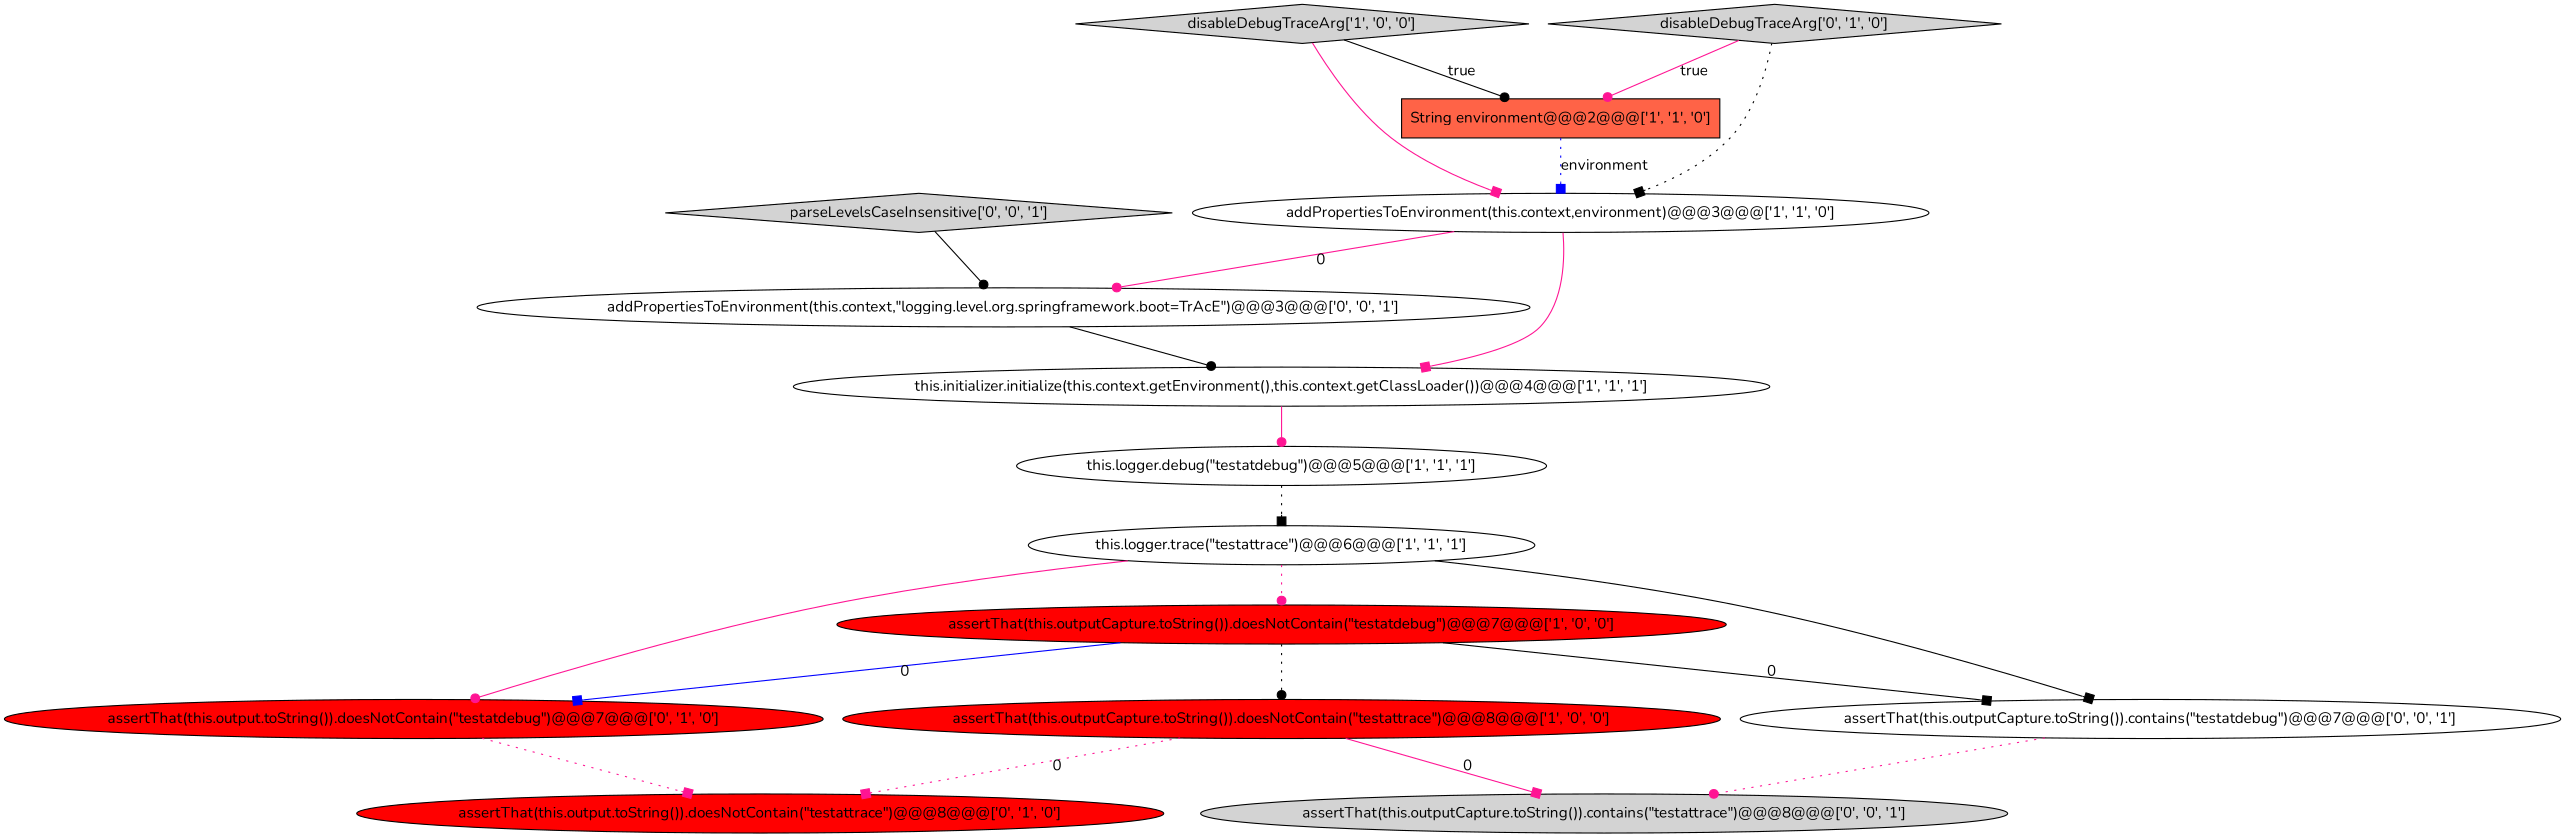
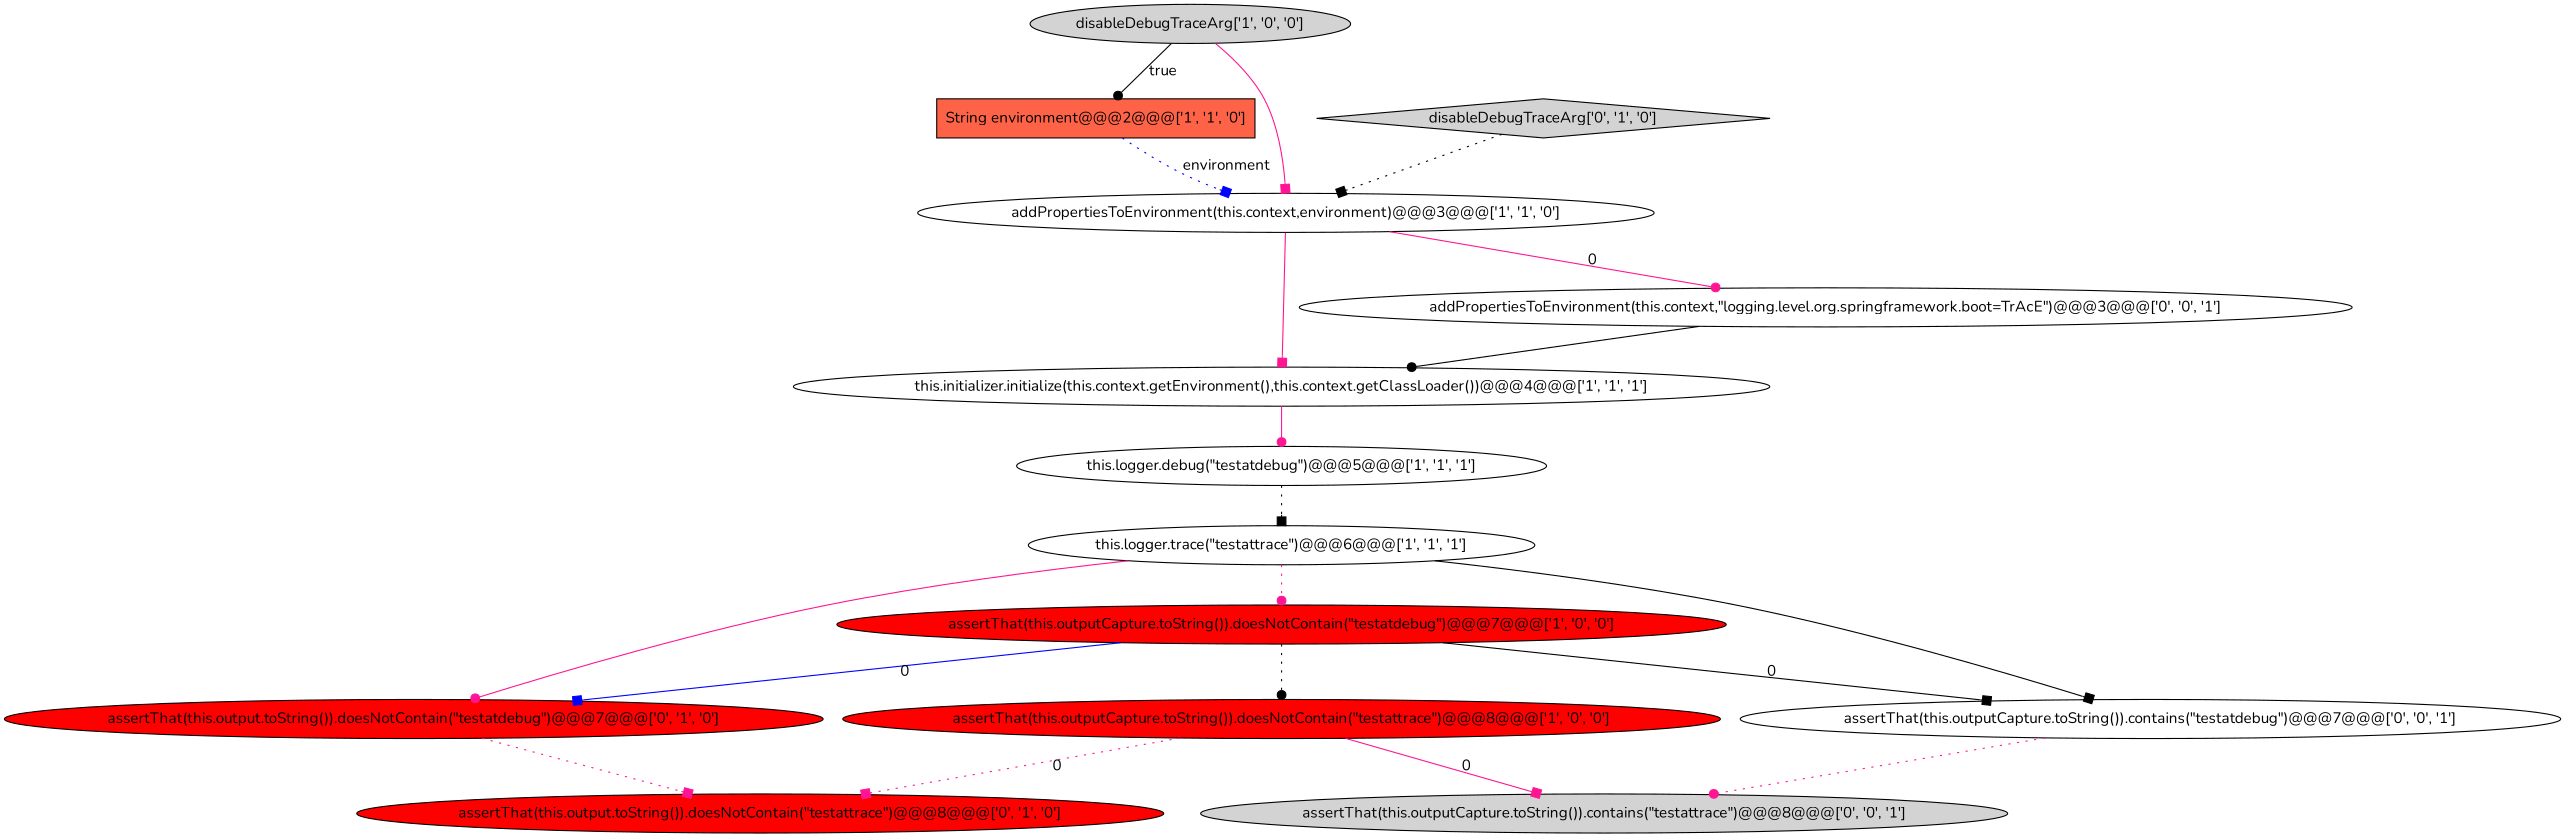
(1302, 24) -> (1190, 24)
(1675, 68) -> none
(919, 213) -> none
